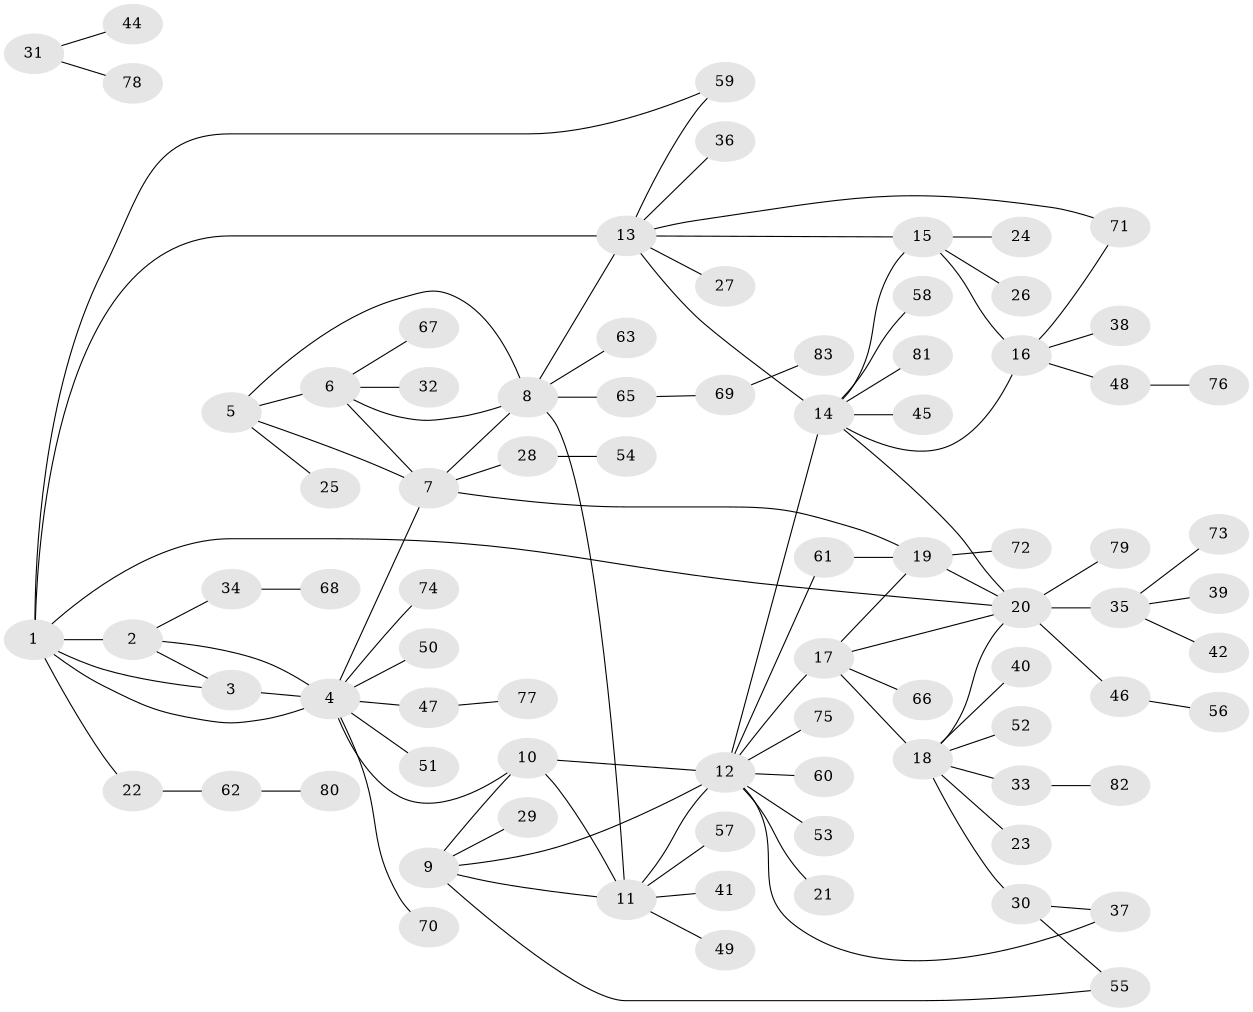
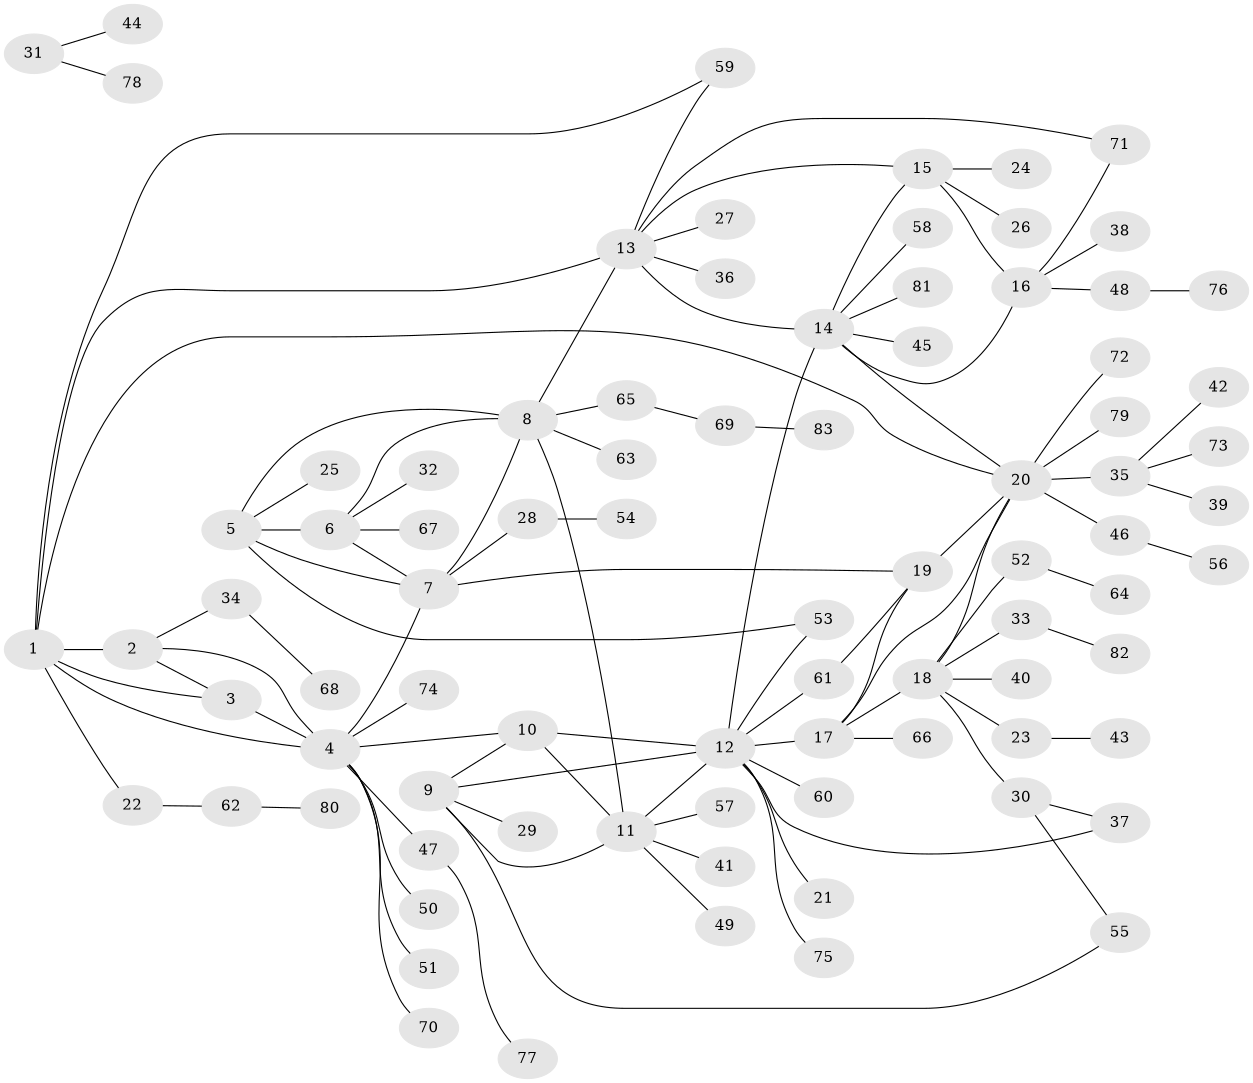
(964, 554) -> (1067, 417)
none -> (1120, 595)
none -> (509, 640)
none -> (1120, 738)
